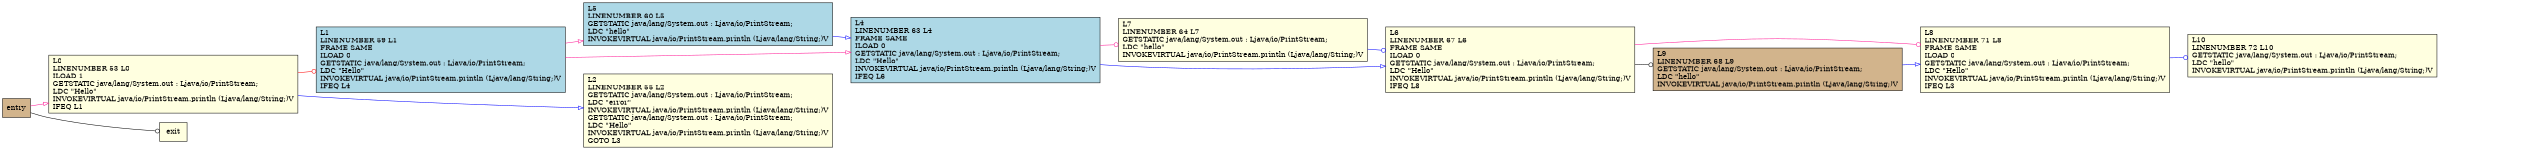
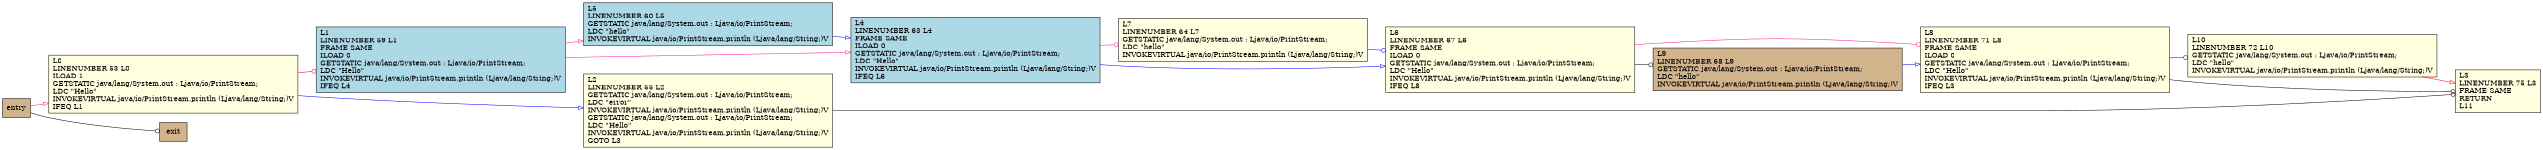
none -> (2498, 91)
(173, 132) -> (173, 132)
